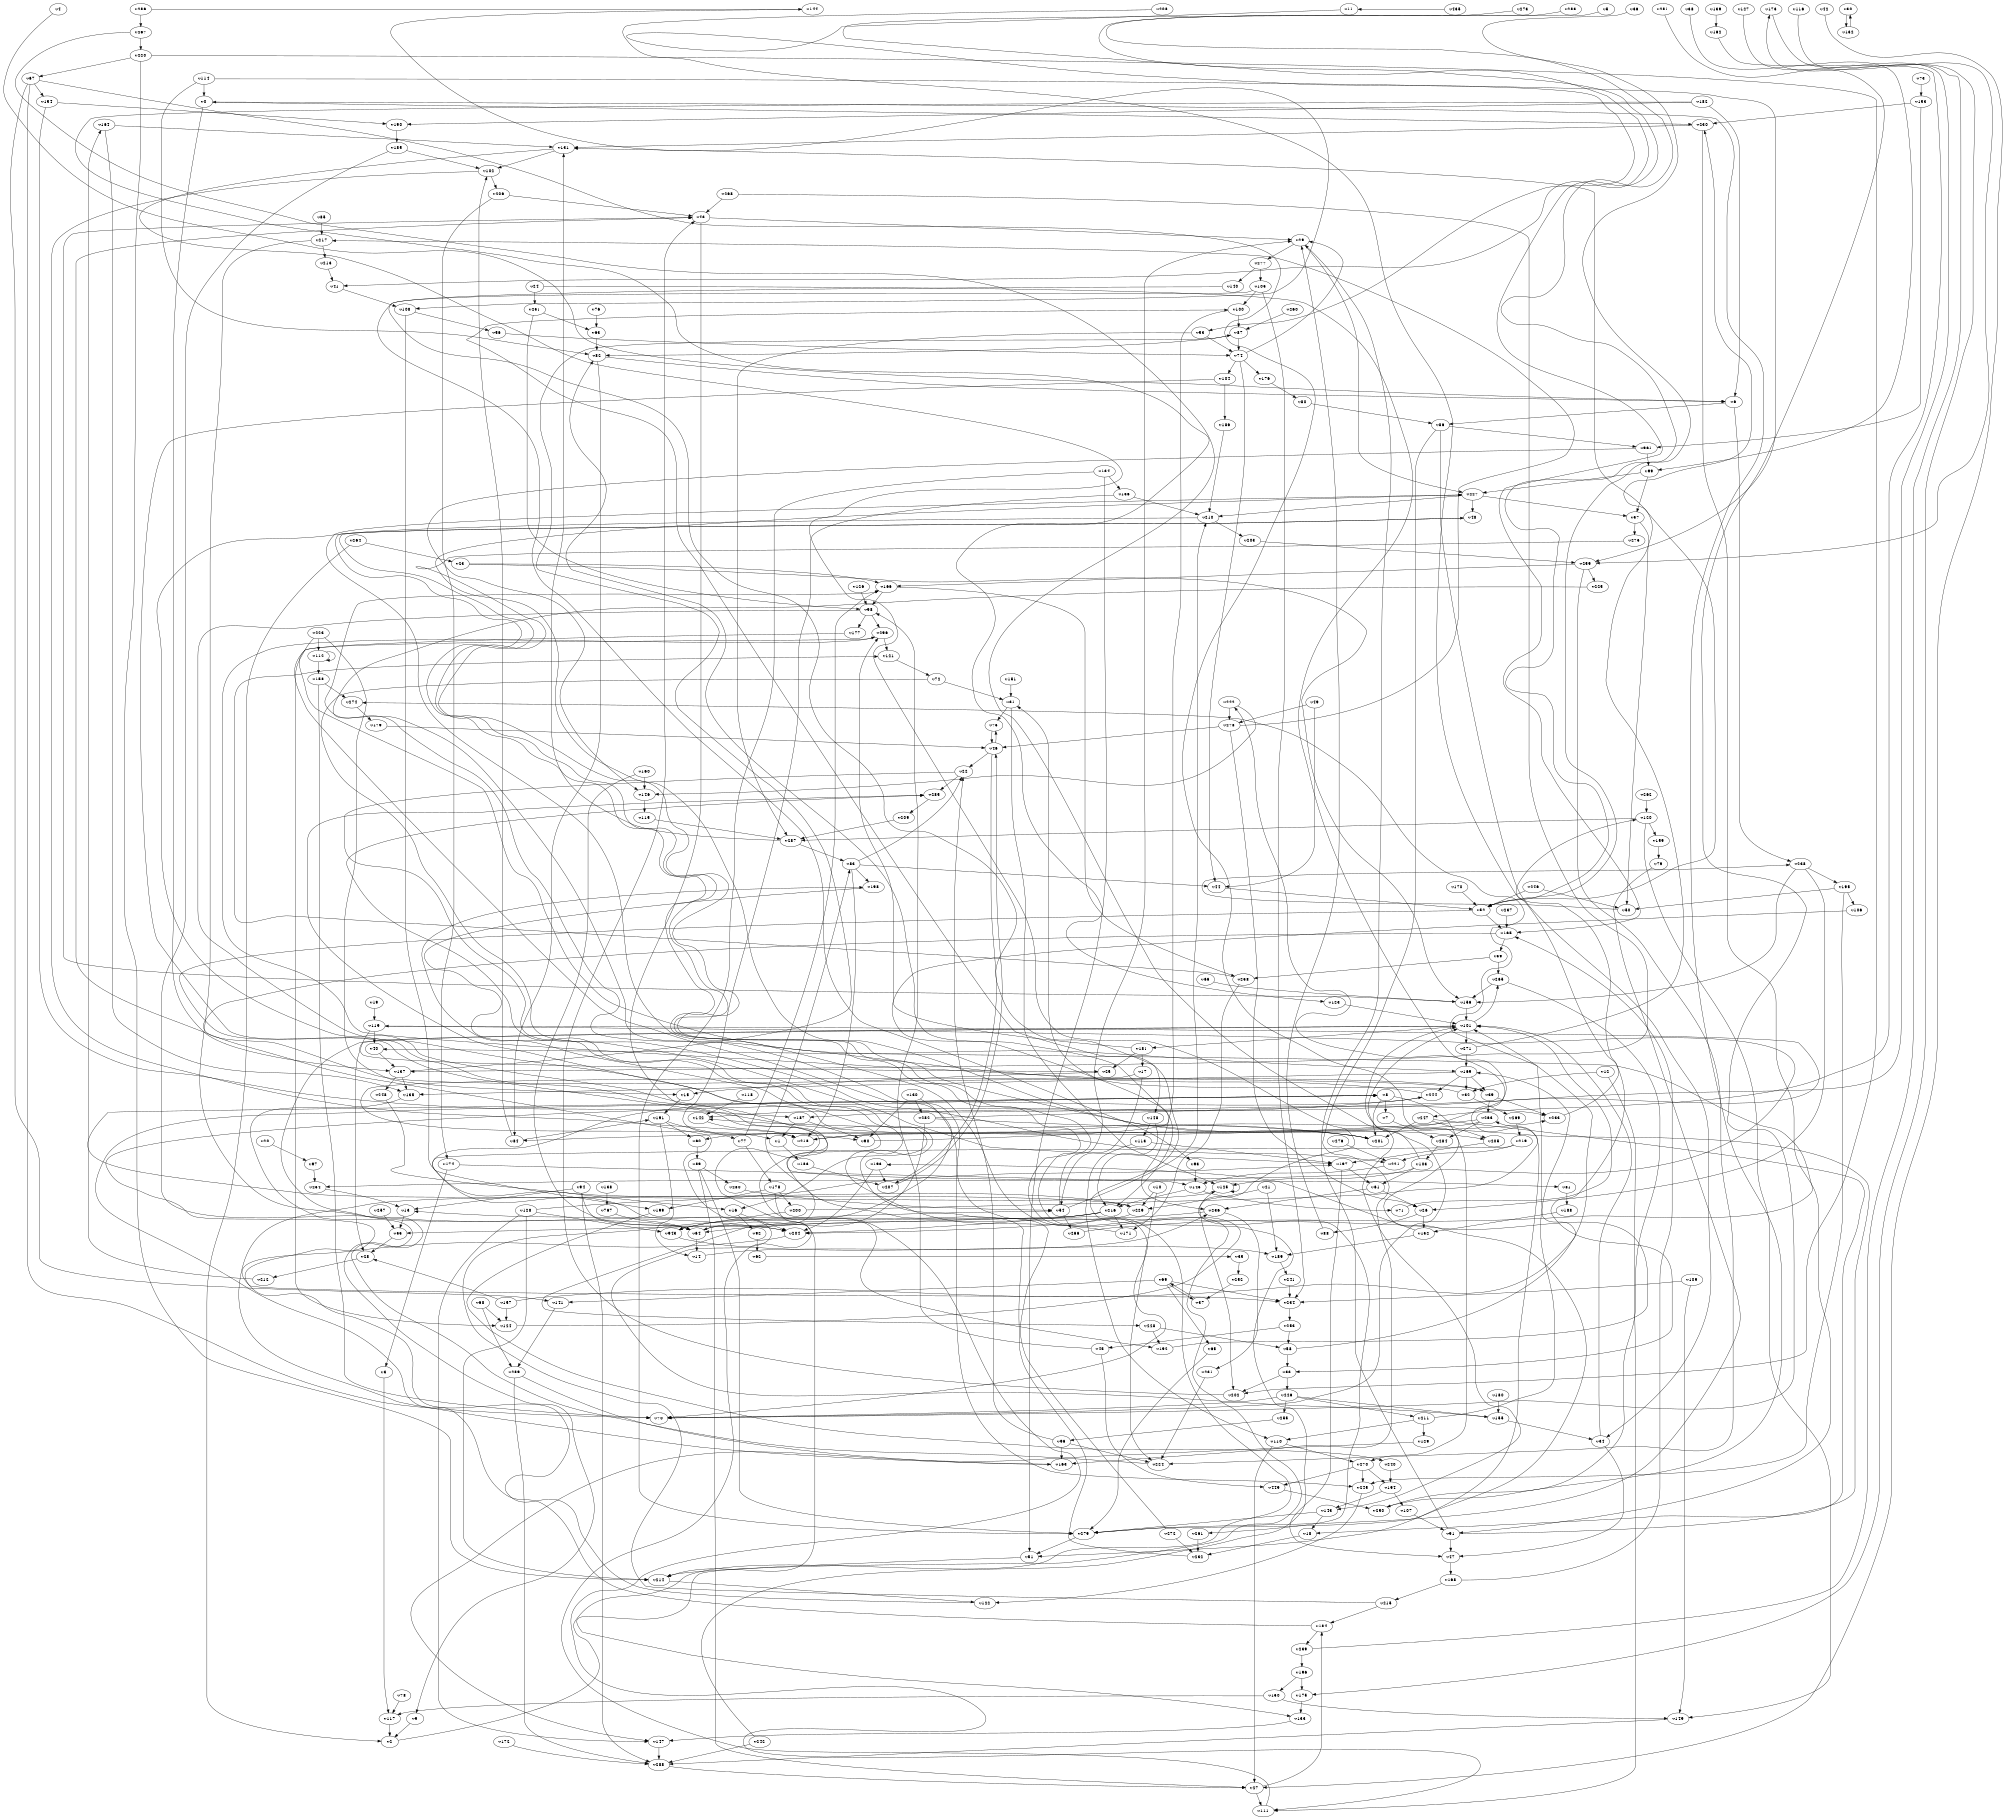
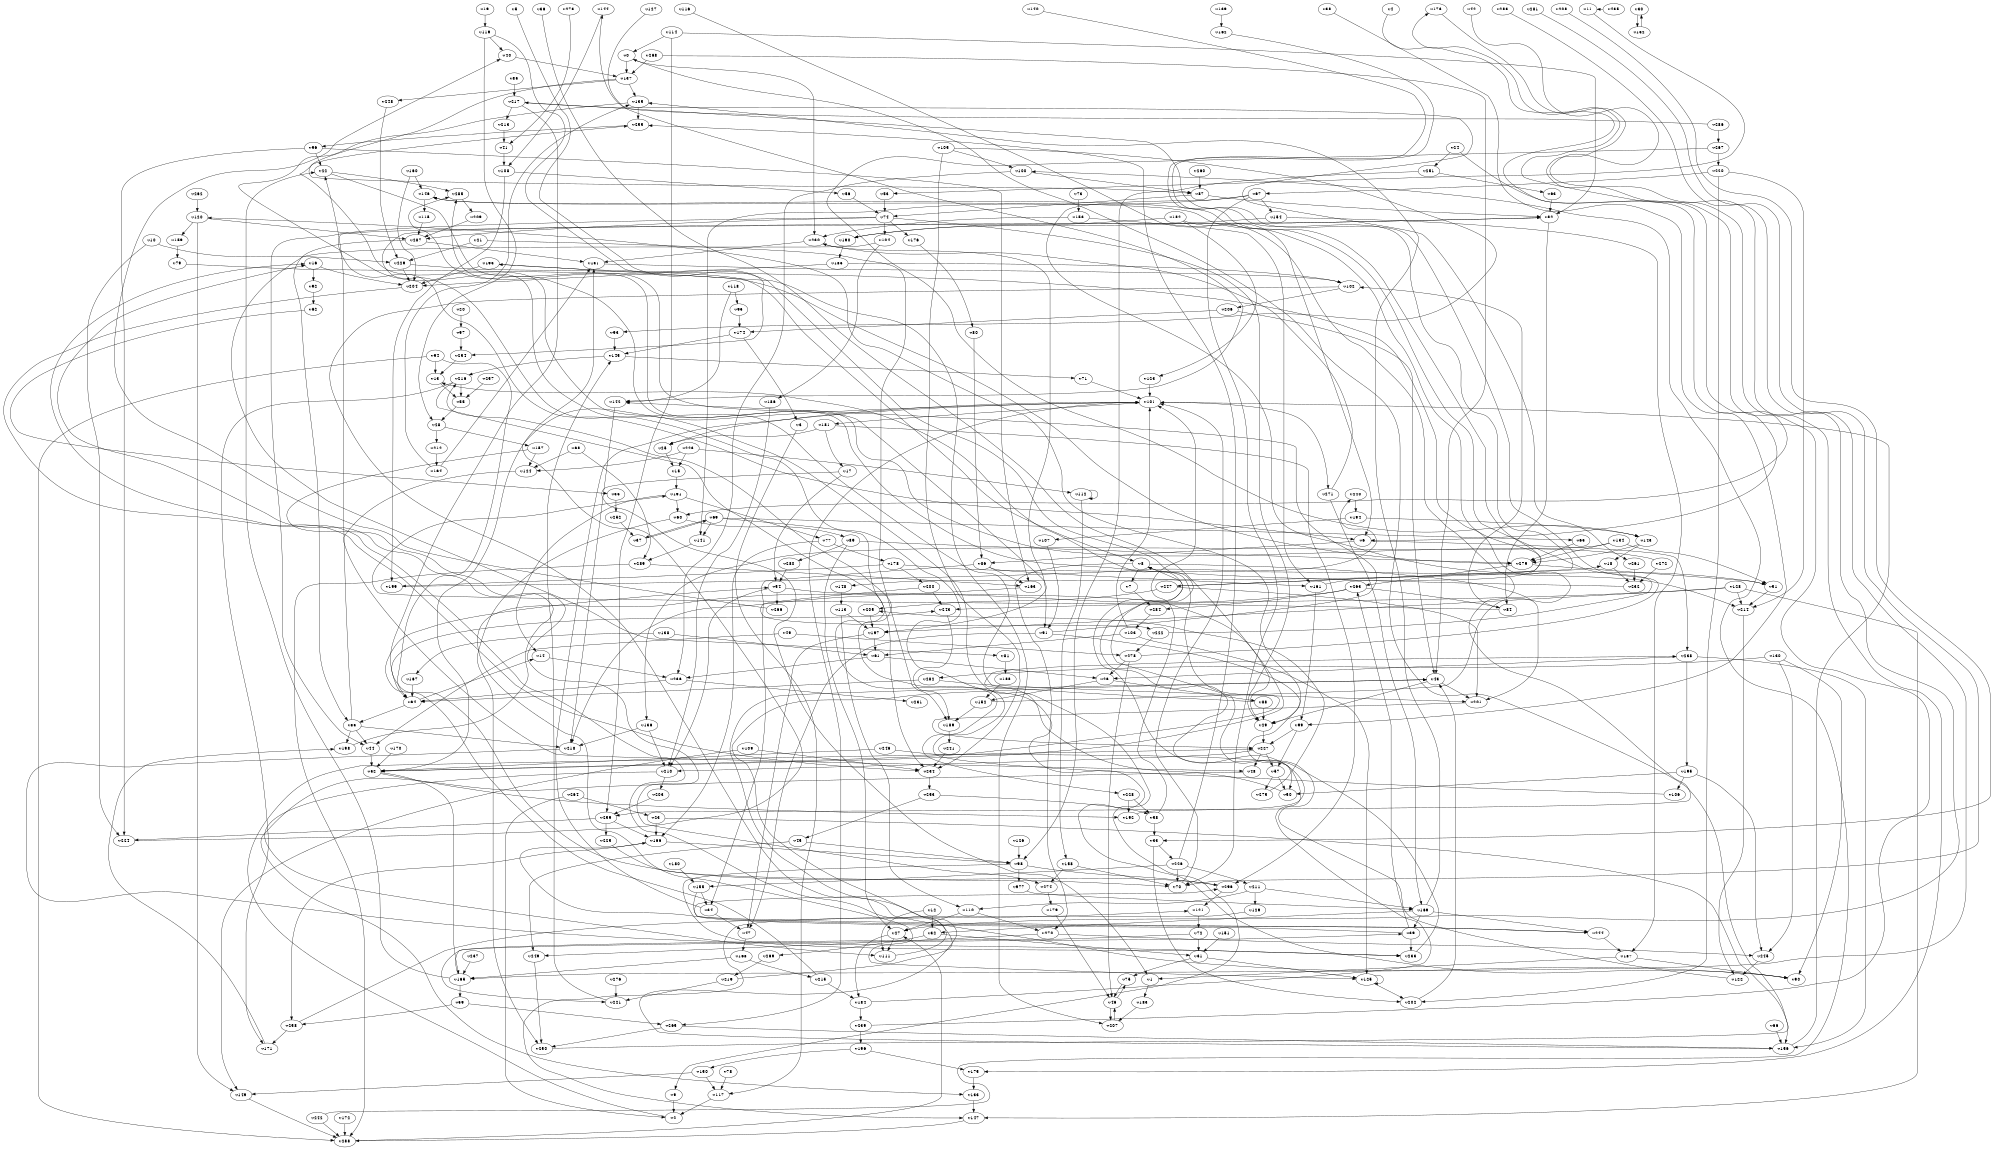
none -> (638, 112)
(1260, 263) -> none
(596, 310) -> none
none -> (739, 310)
(738, 380) -> (653, 224)
none -> (596, 404)
(1646, 448) -> (1316, 587)
(931, 490) -> (1380, 113)
(855, 633) -> (1019, 887)
none -> (727, 640)
none -> (493, 726)
(980, 759) -> (262, 589)
(1560, 1034) -> none
(1115, 1156) -> none
(607, 1211) -> (412, 679)
(962, 1225) -> none
(671, 1234) -> (945, 610)
(438, 1279) -> (485, 436)
(1184, 1417) -> none
(1375, 1475) -> none
(1274, 1488) -> (534, 956)
